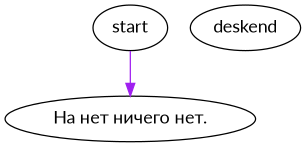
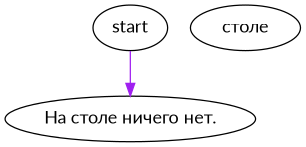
(245, 28) -> (245, 28)
(130, 119) -> (130, 119)
